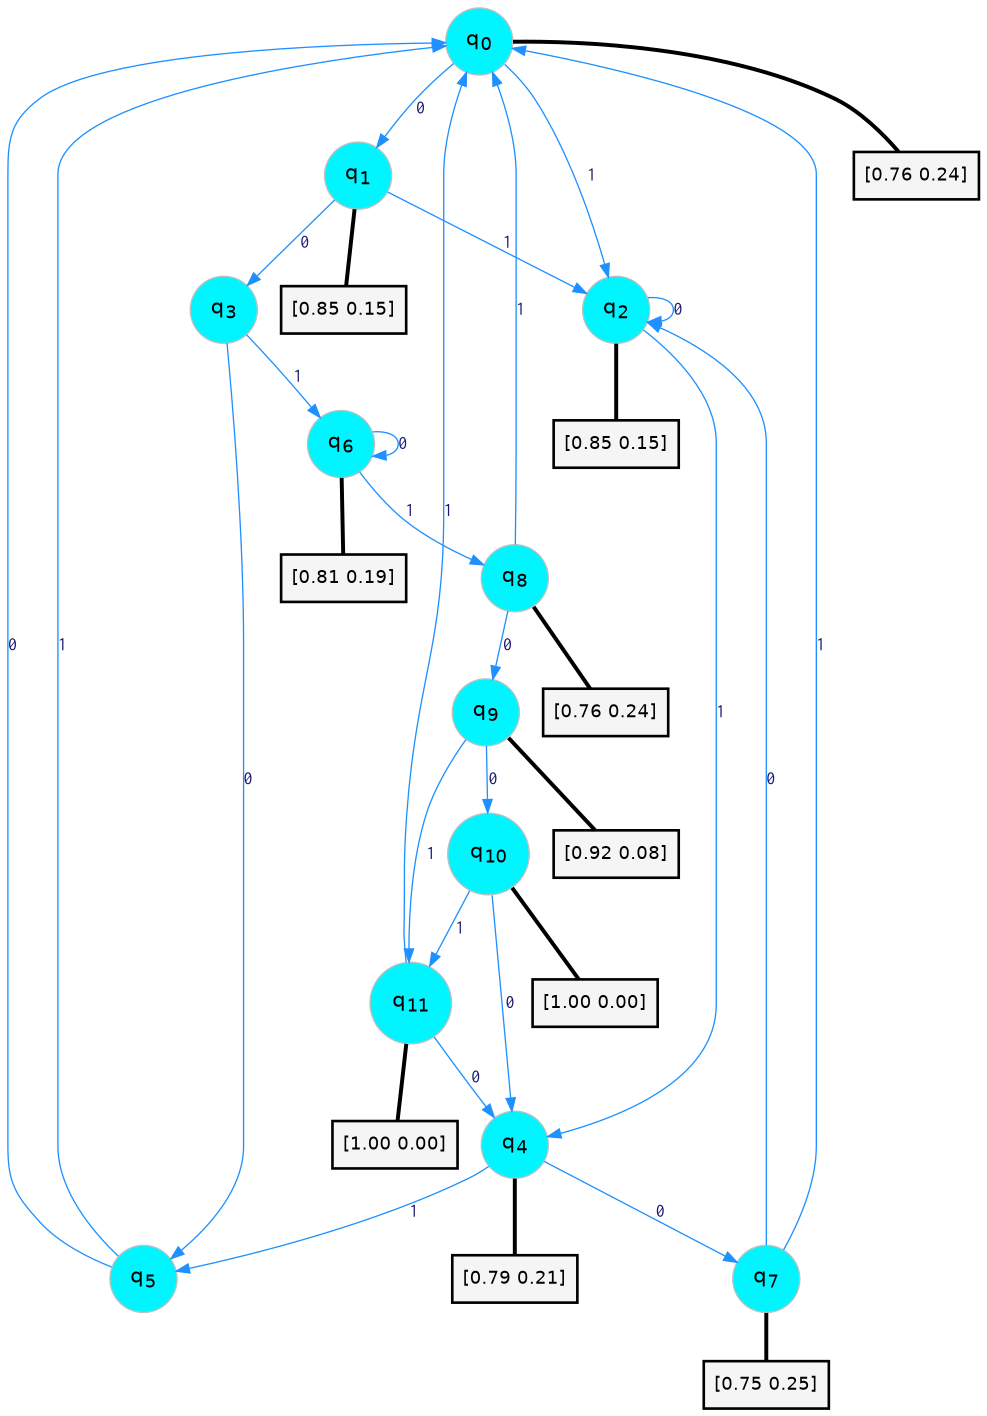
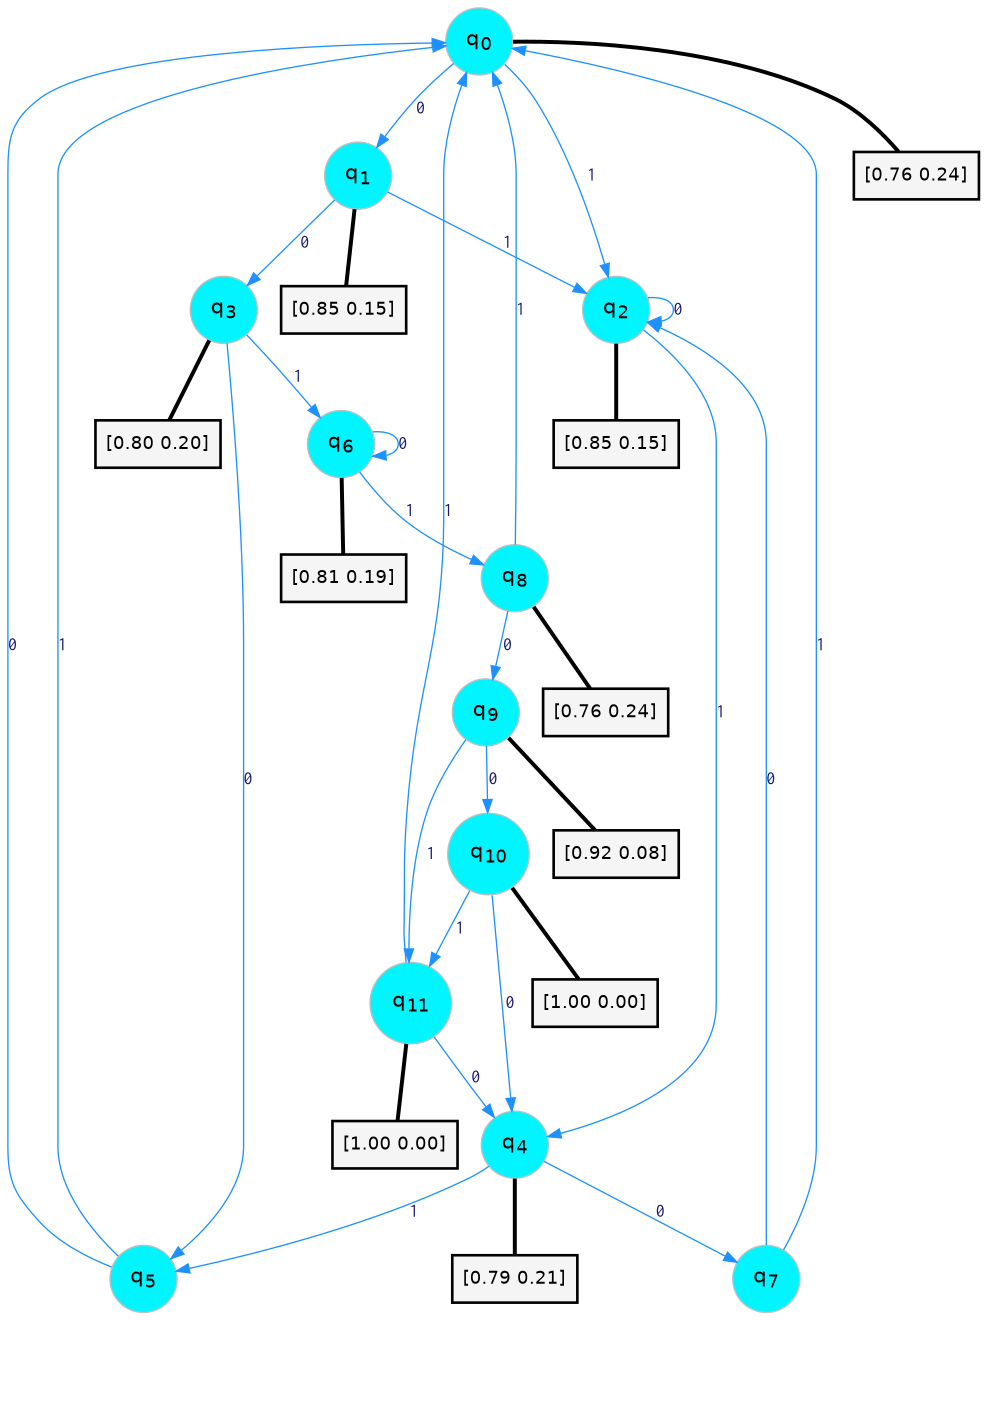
none -> (158, 444)
(766, 1385) -> none
